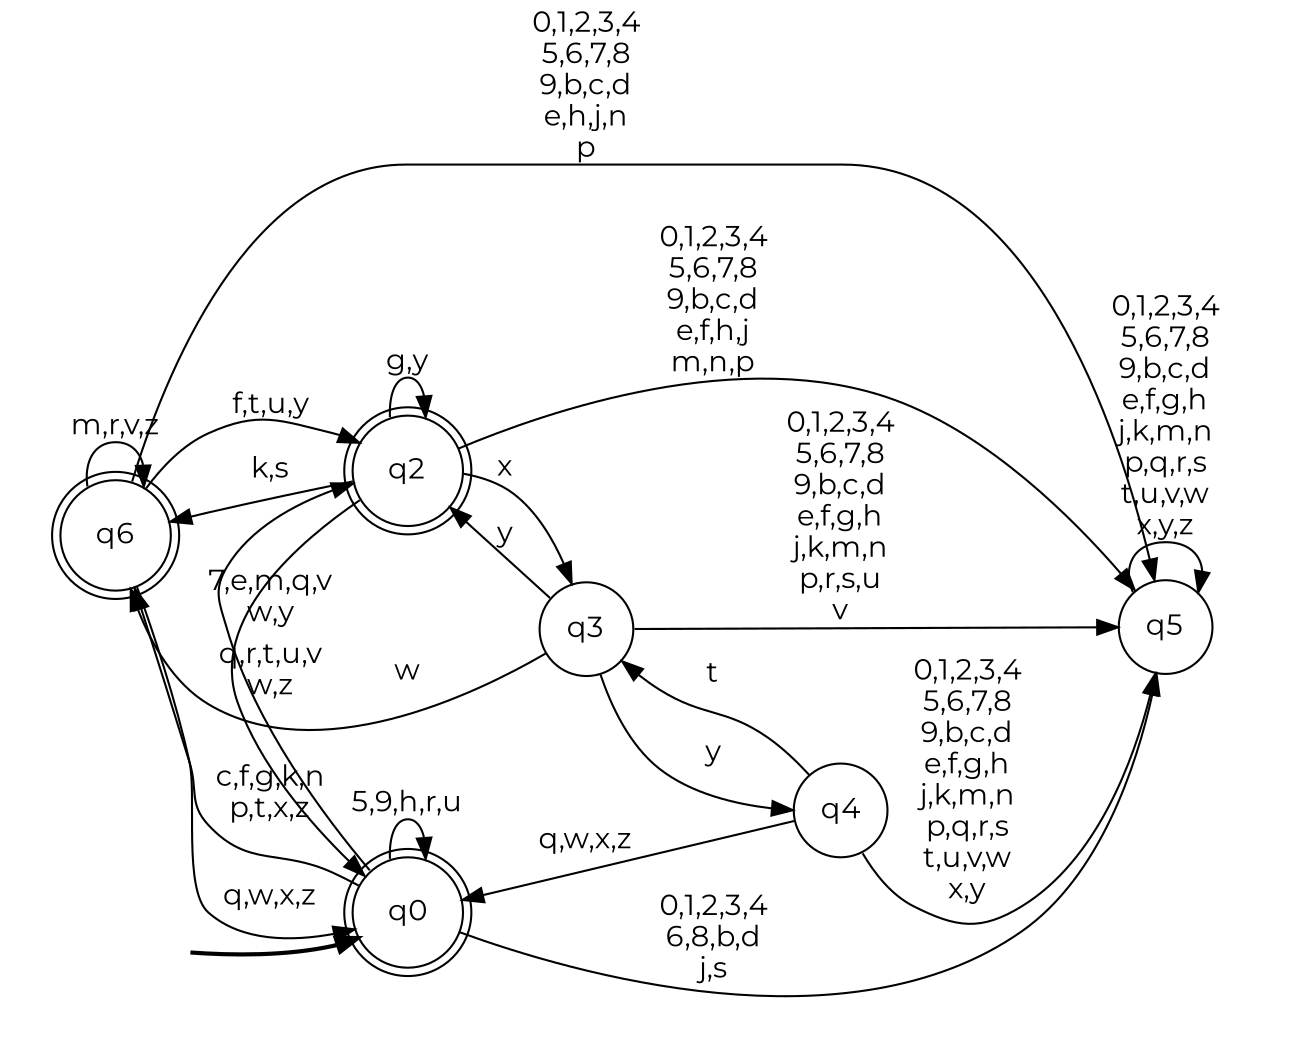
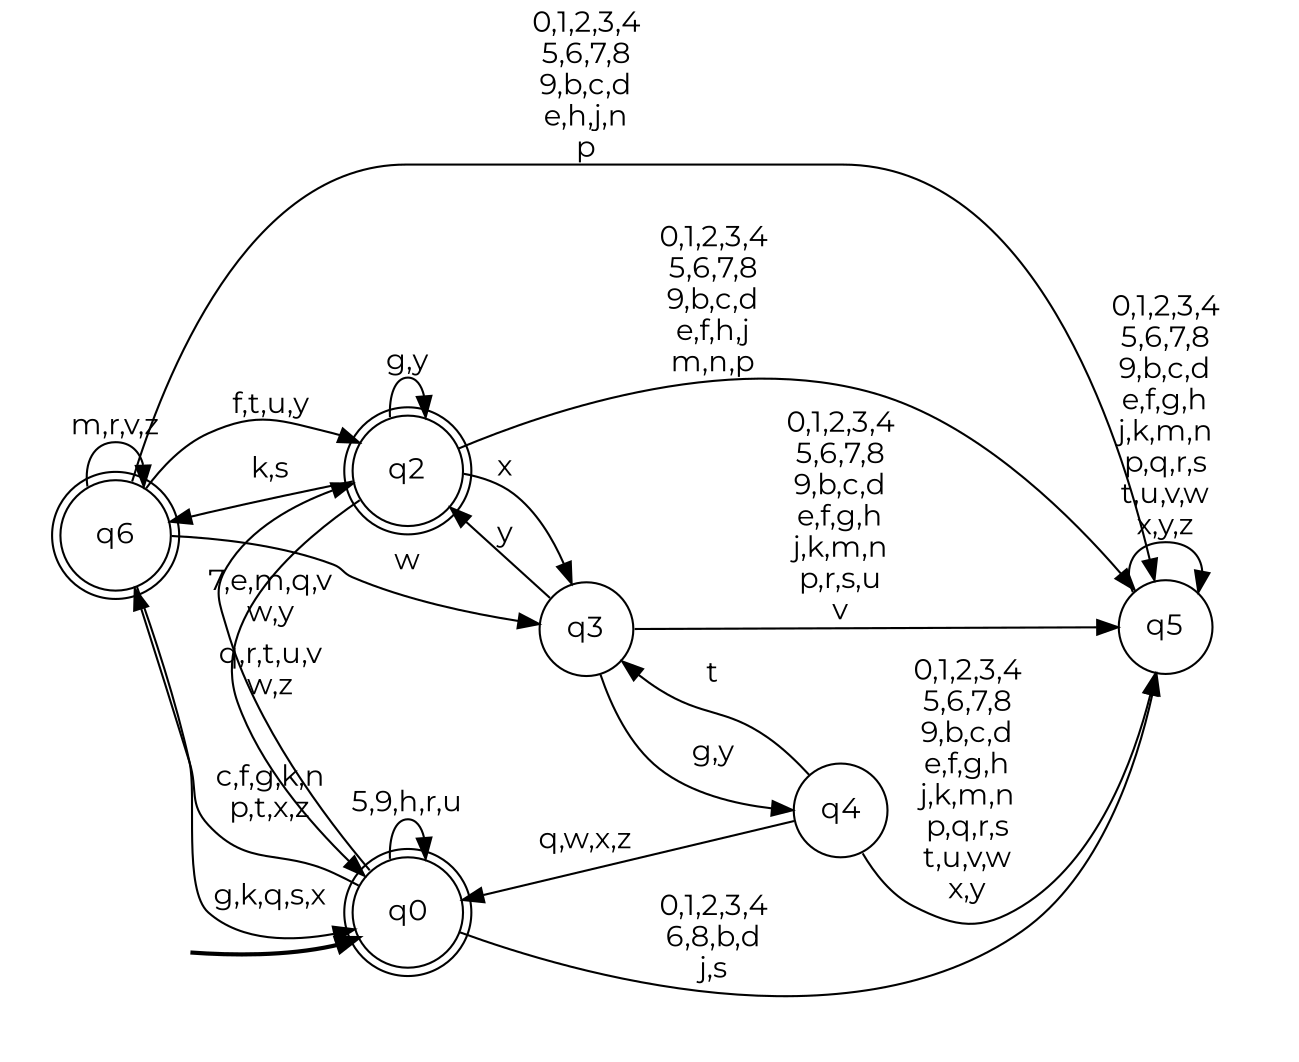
(322, 729) -> (345, 573)
(714, 753) -> (714, 753)
(271, 897) -> (271, 897)
